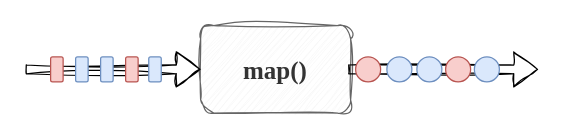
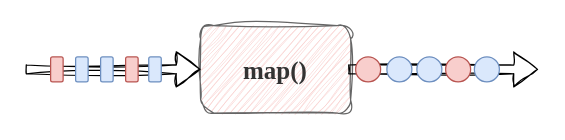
(276, 69) -> (276, 69)
